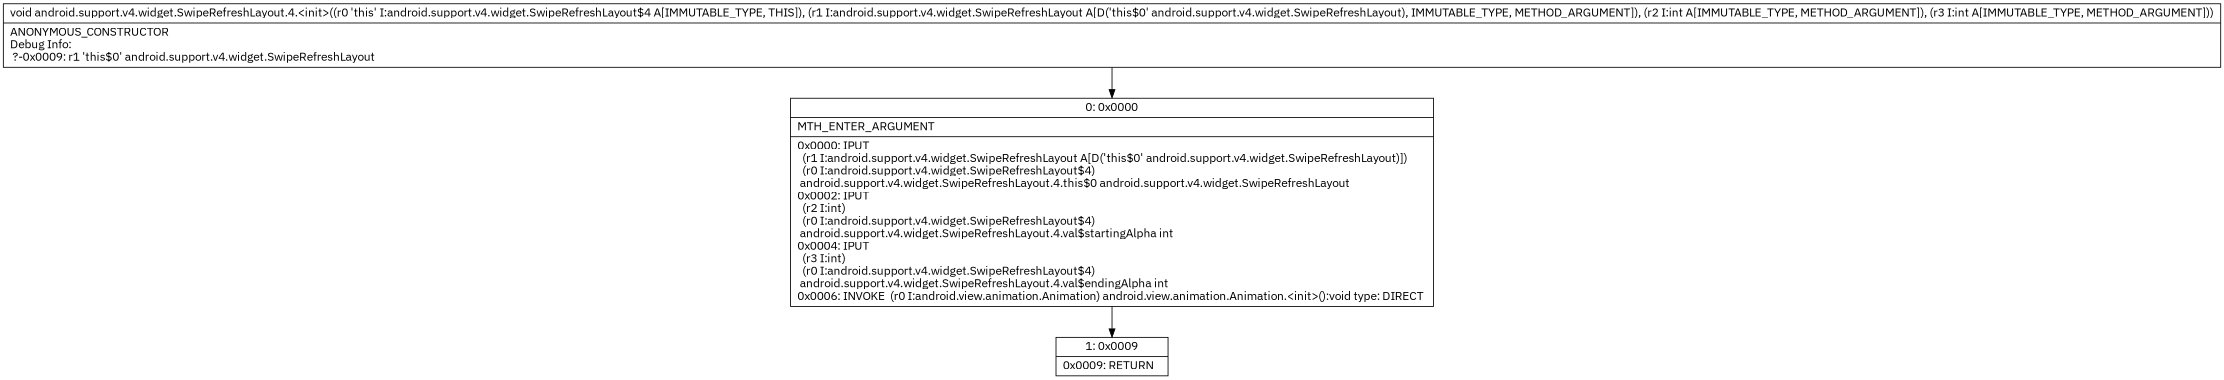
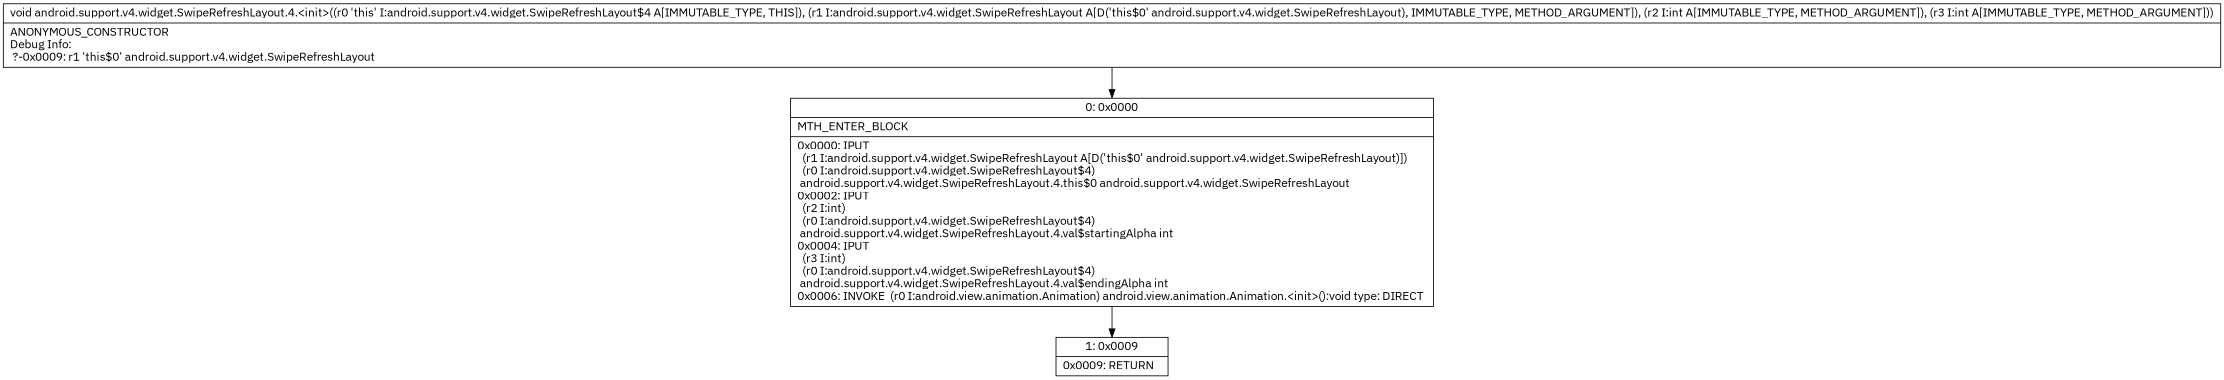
(866, 127) -> (853, 127)
